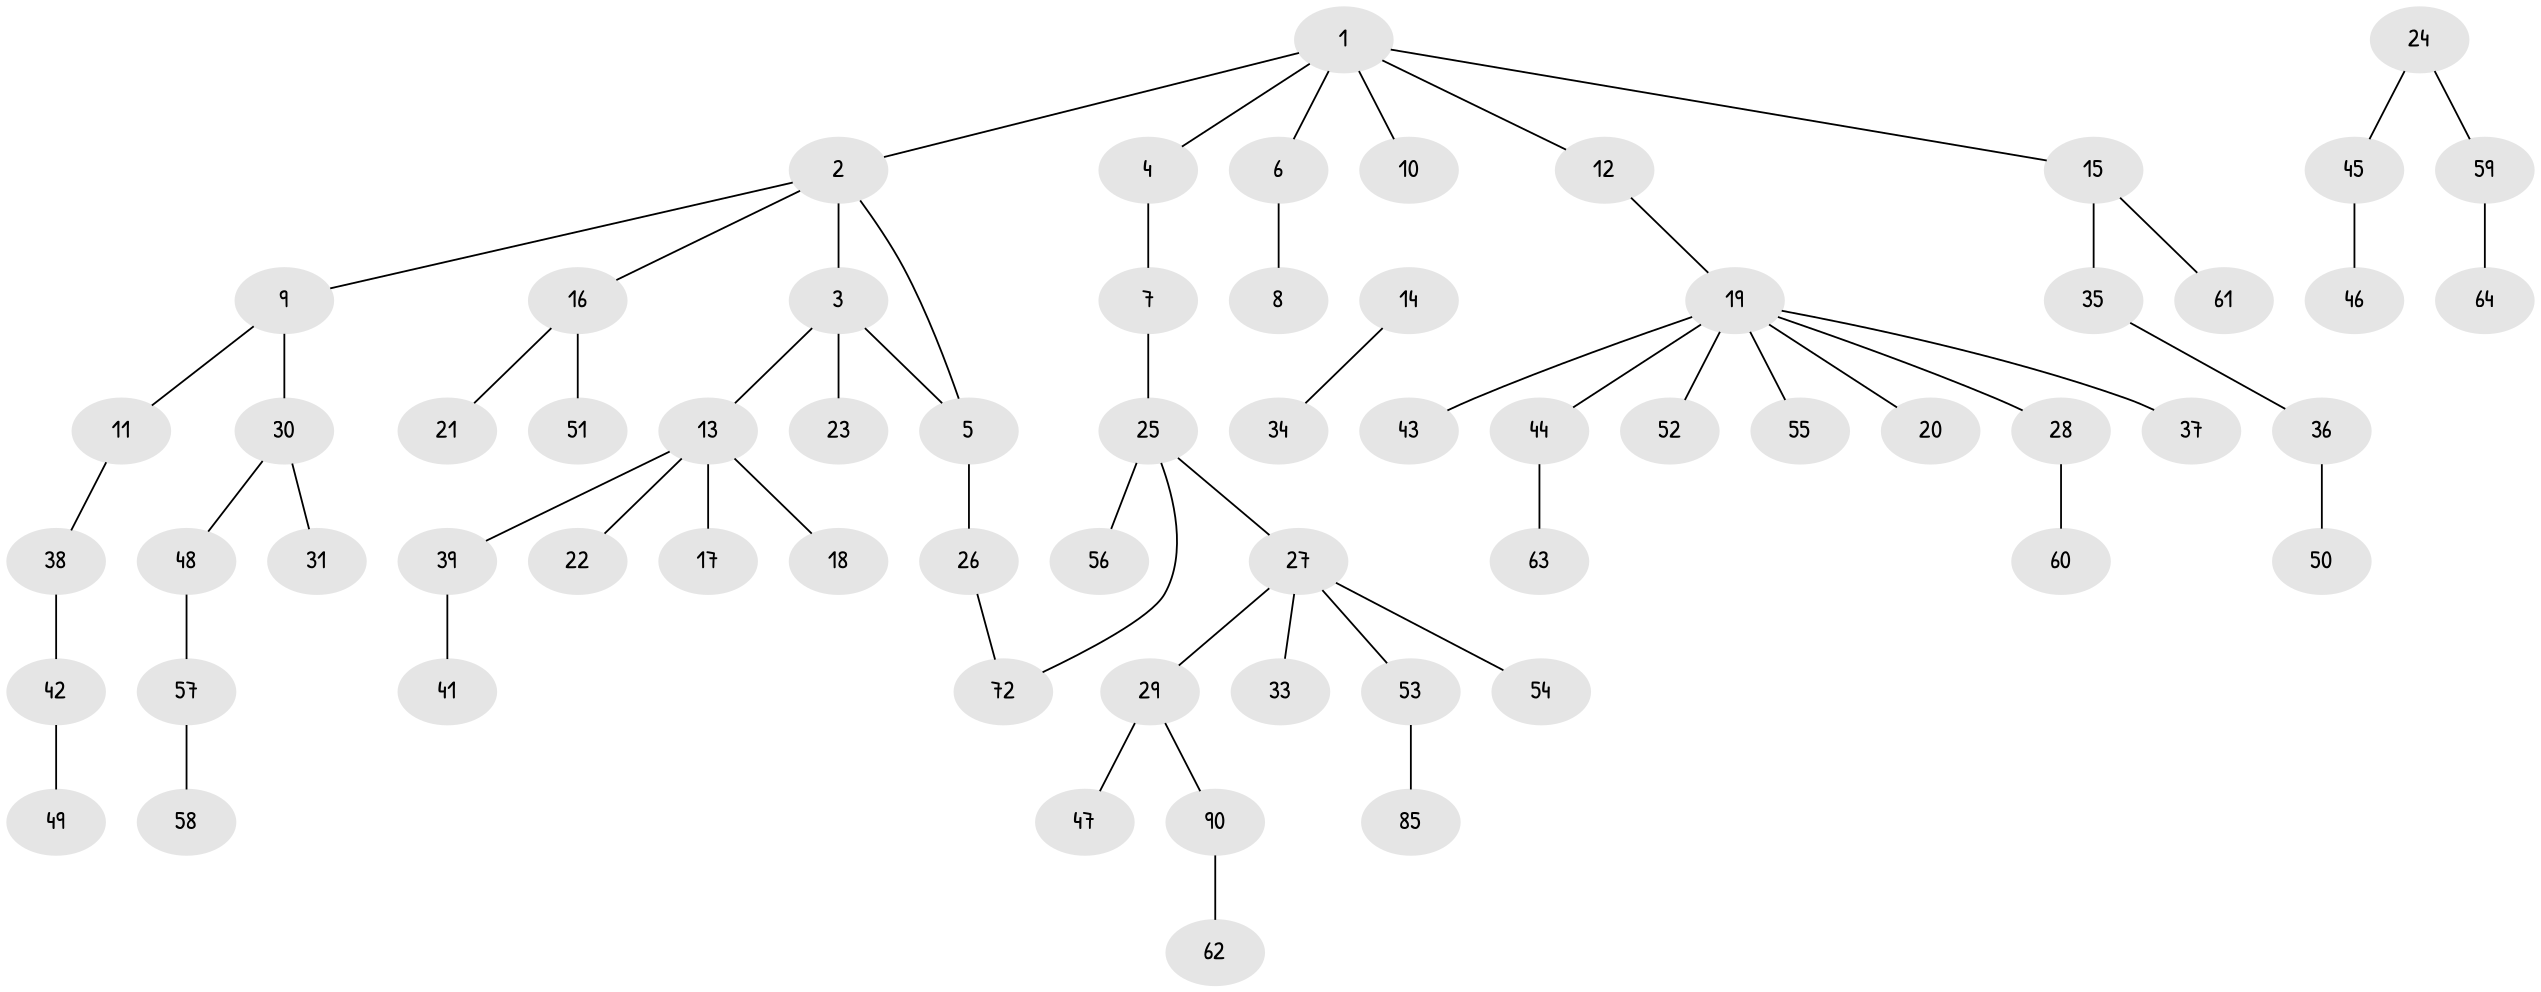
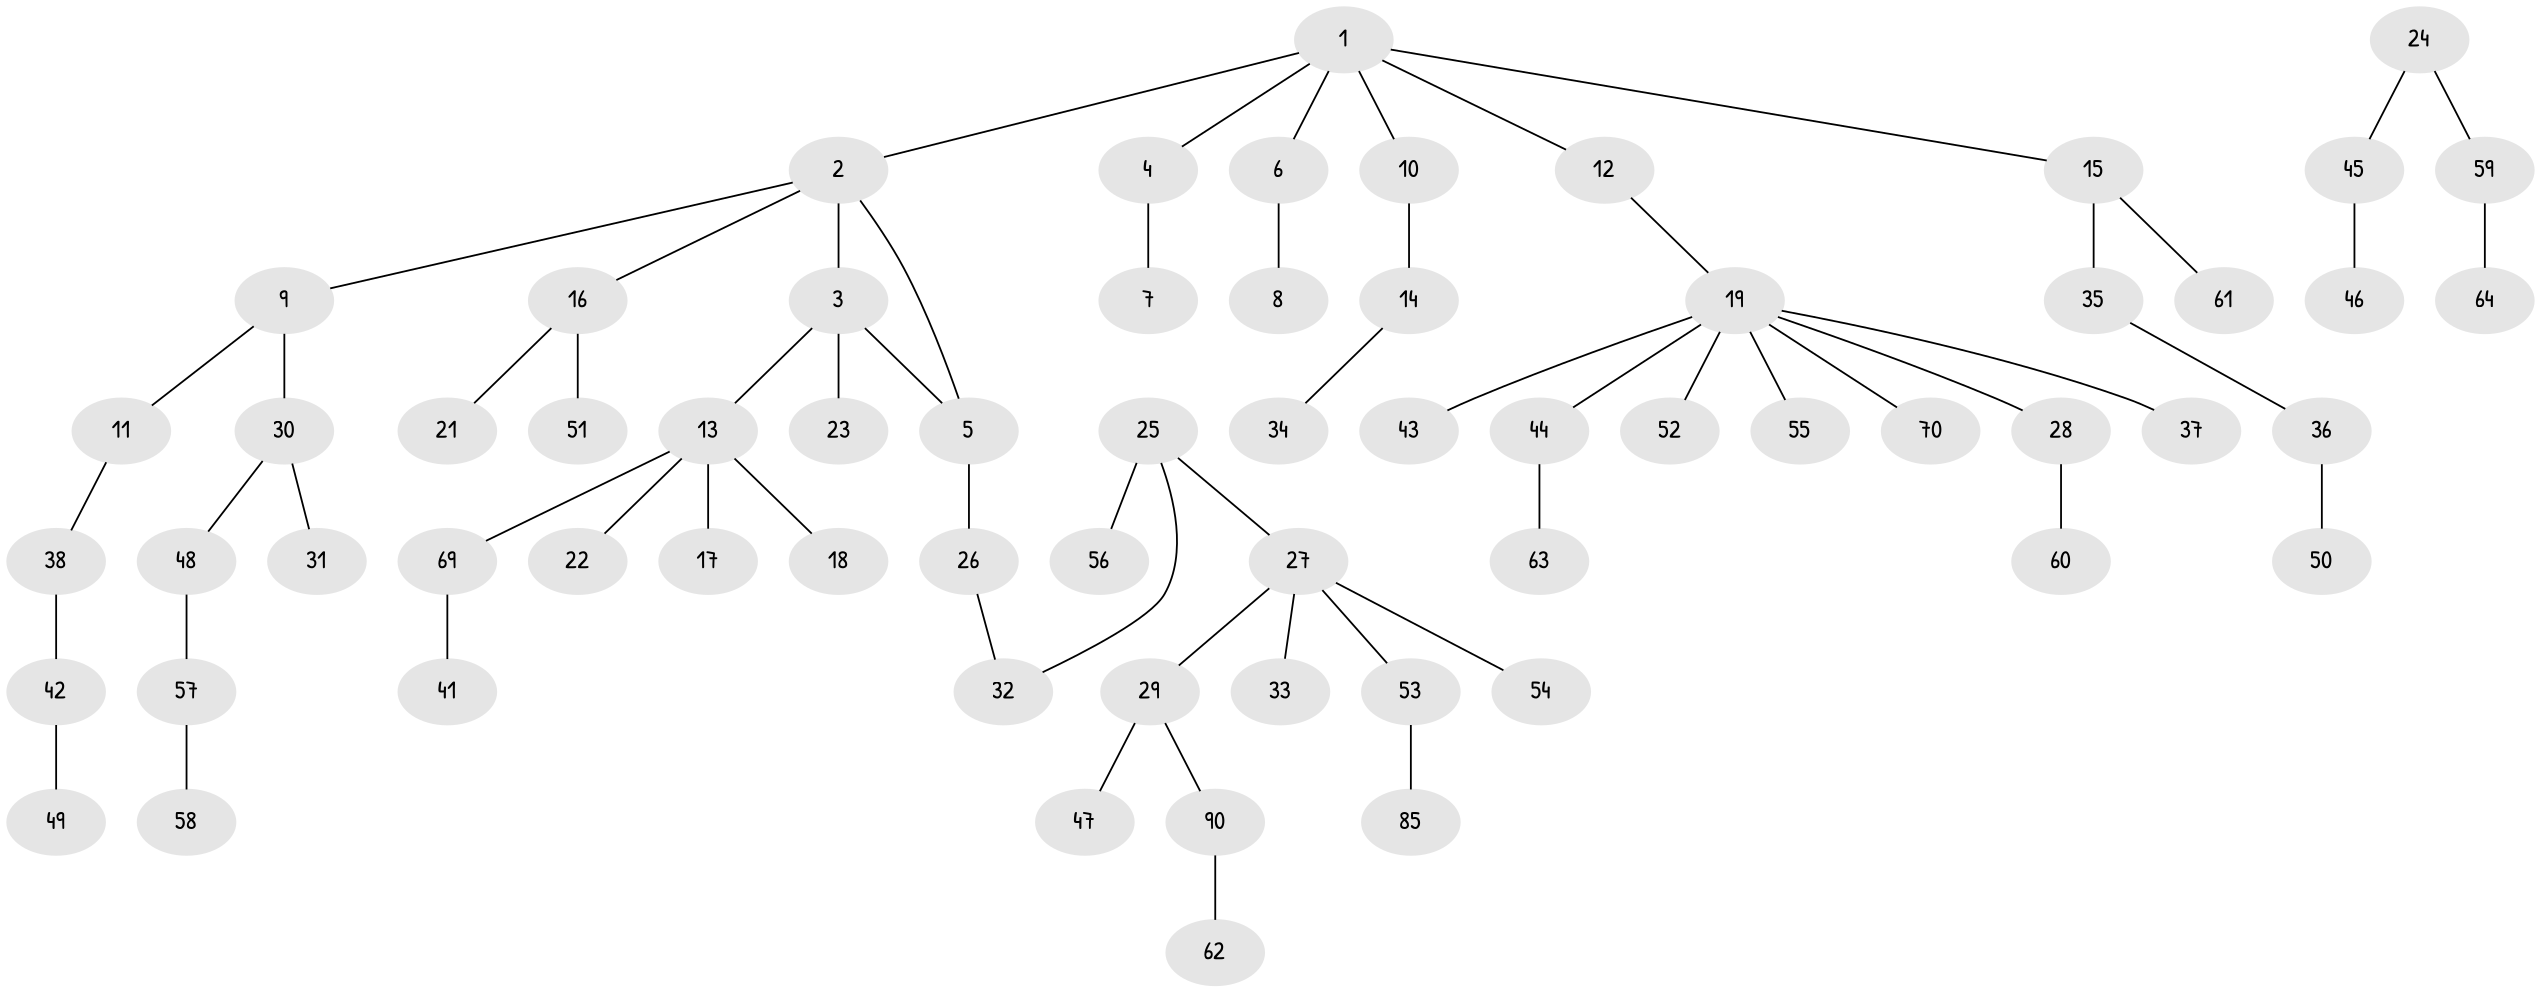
none -> (1409, 236)
(1148, 366) -> none
(1931, 431) -> (1931, 431)
(447, 561) -> (447, 561)
(1003, 692) -> (1003, 692)
